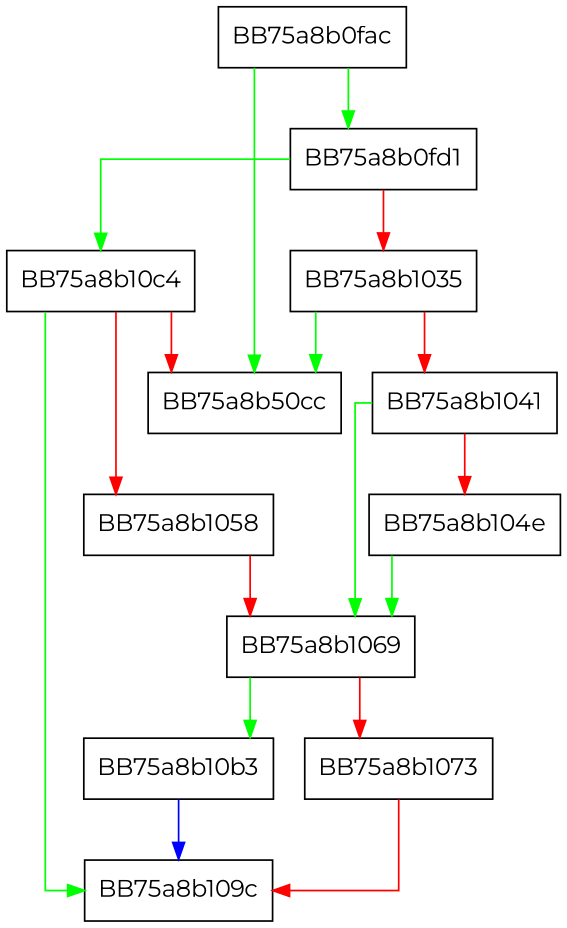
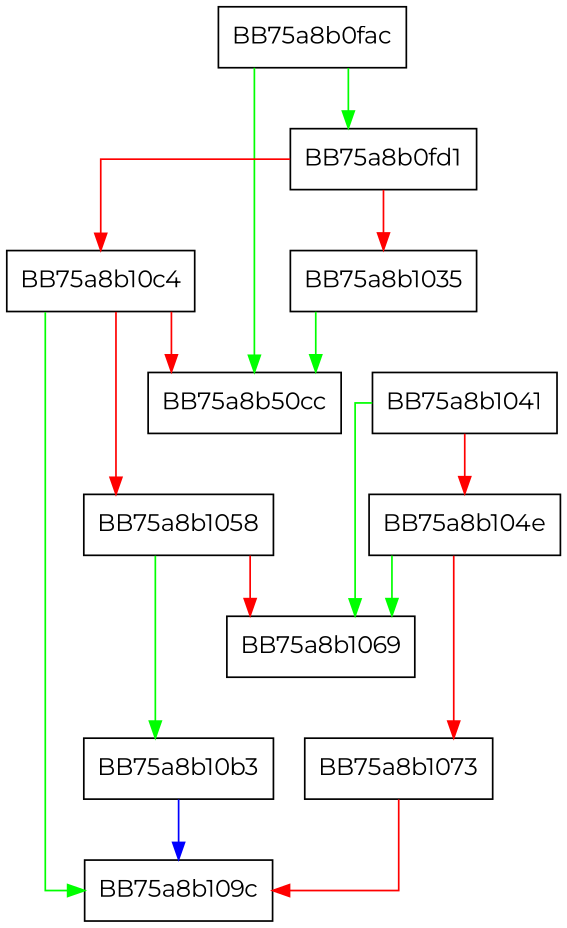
(158, 159) -> (158, 159)
(425, 333) -> none
(250, 699) -> (155, 638)
(360, 699) -> (454, 638)
